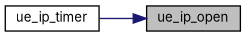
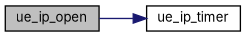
(116, 18) -> (116, 18)
